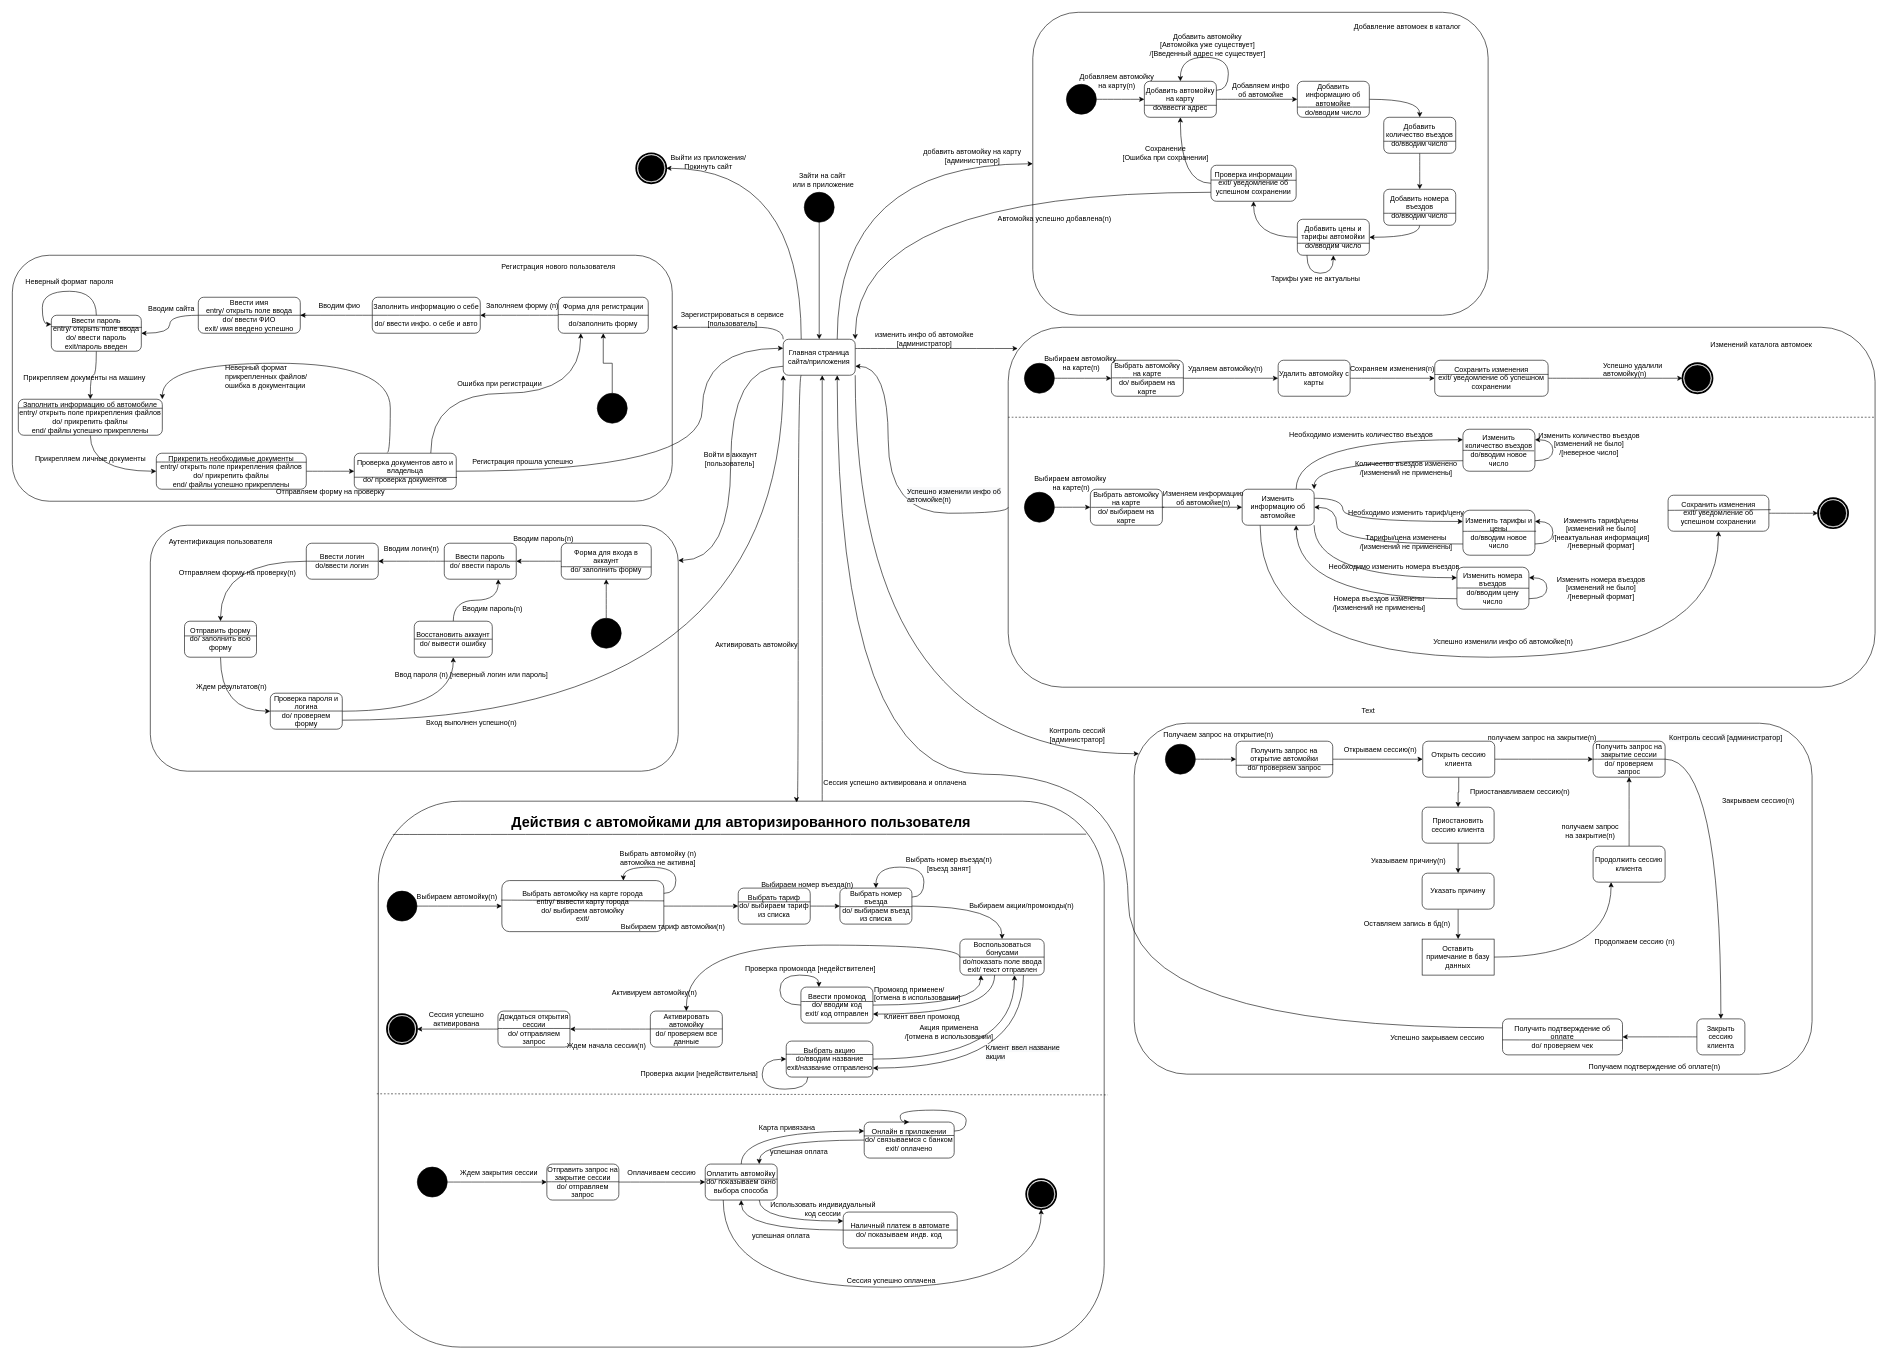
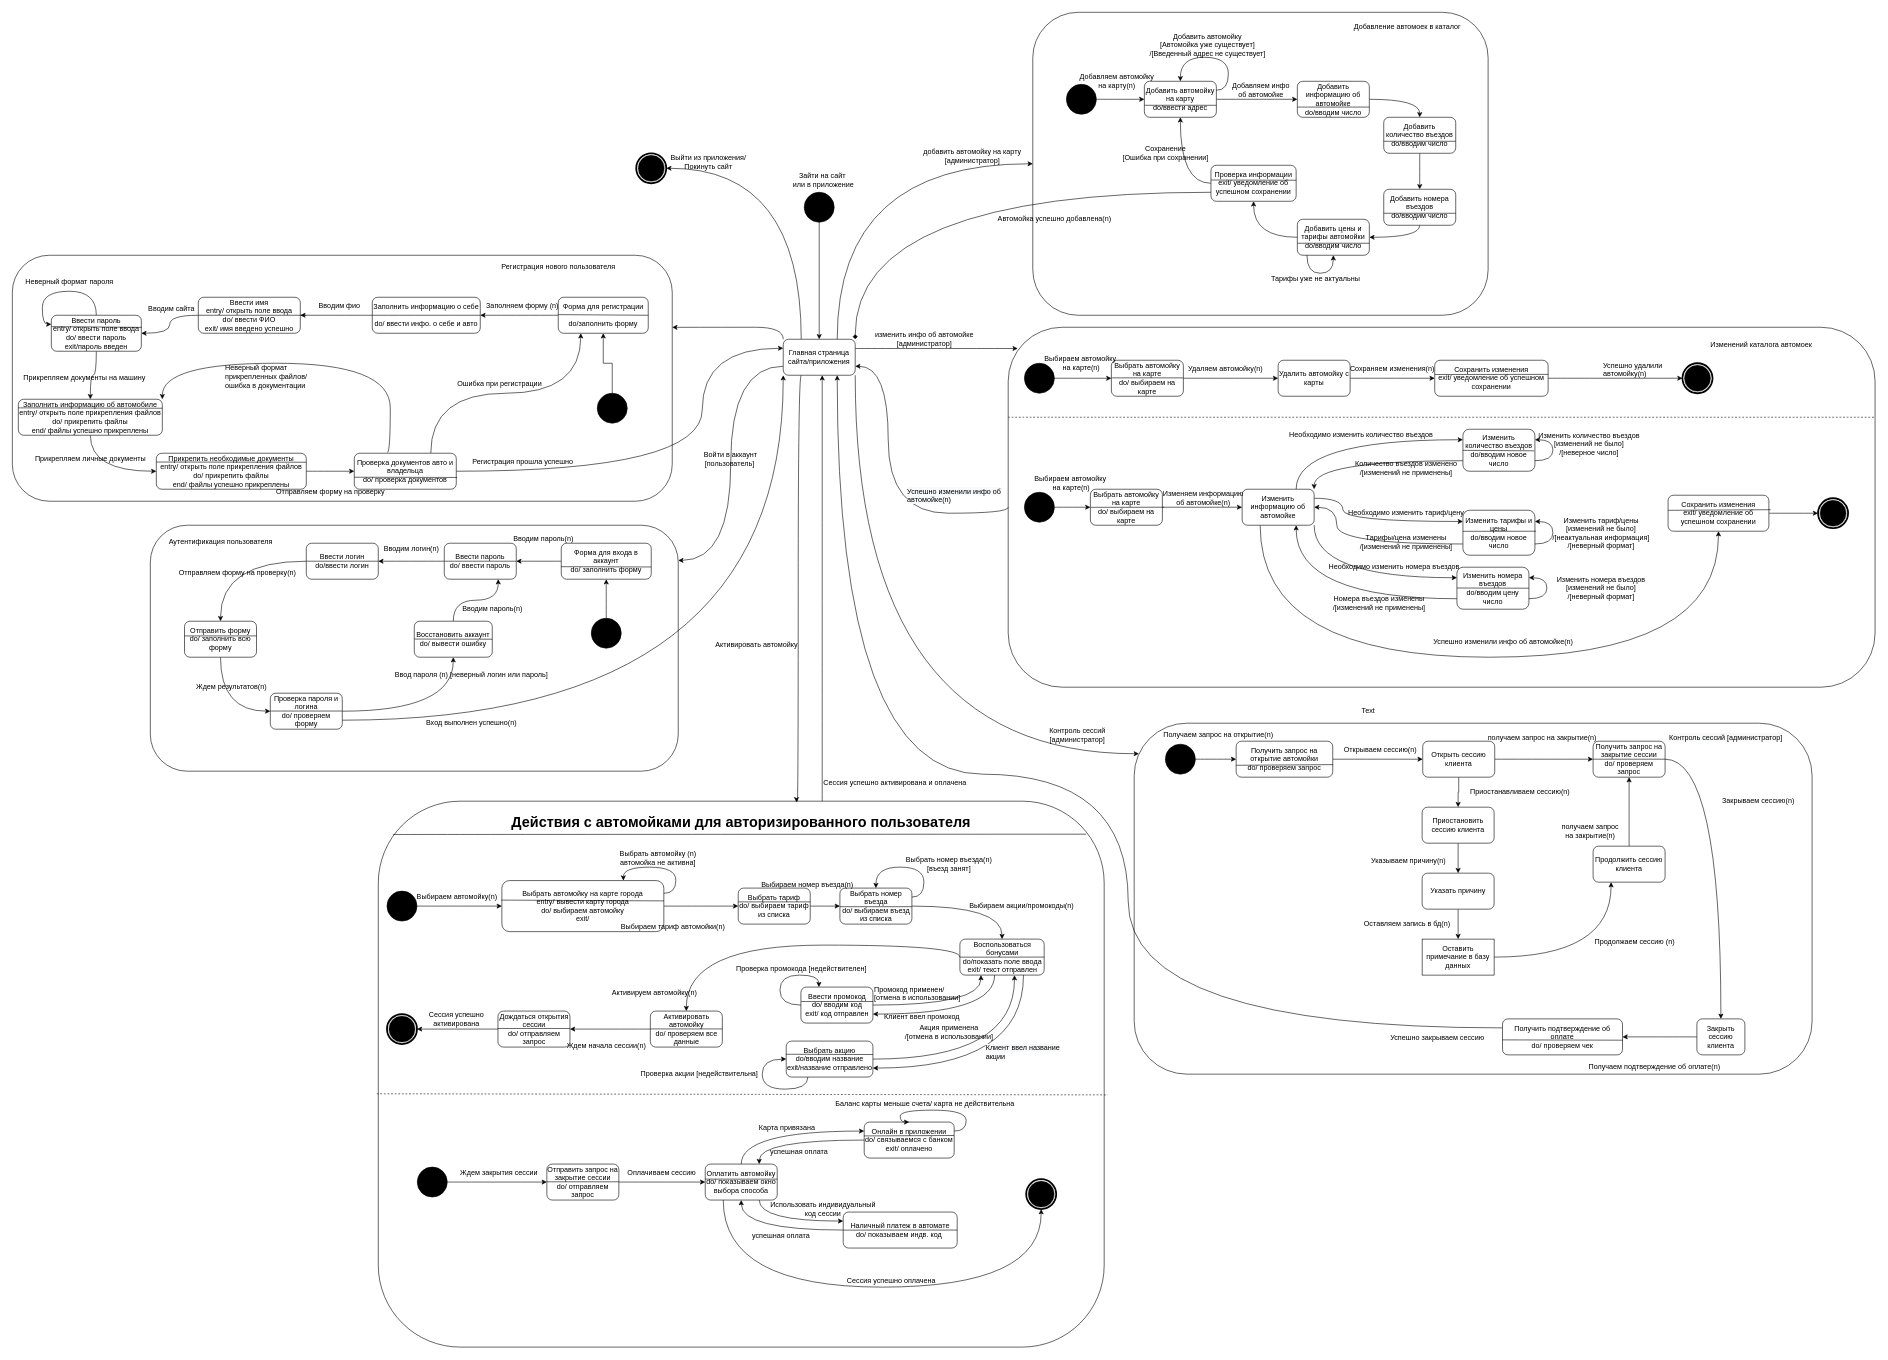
(732, 319) -> none
(856, 333) -> (856, 333)
(810, 969) -> (801, 969)
none -> (925, 1104)
